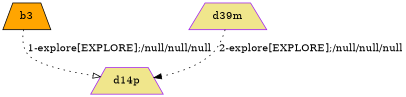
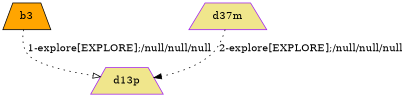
(228, 16) -> (228, 16)
(127, 81) -> (127, 81)
